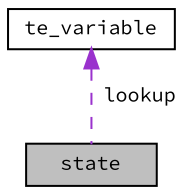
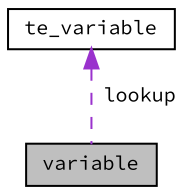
(91, 165) -> (91, 165)
